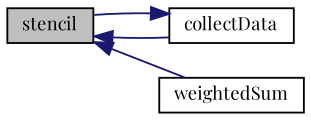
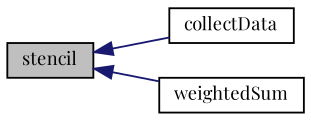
(122, 14) -> none
